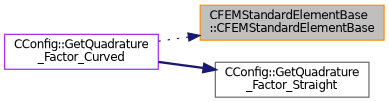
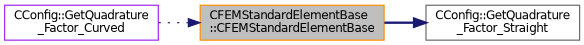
(181, 65) -> (399, 23)
